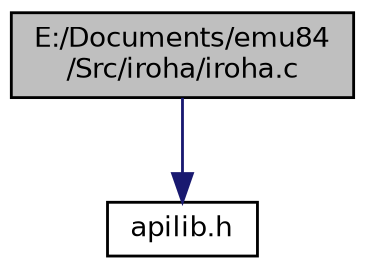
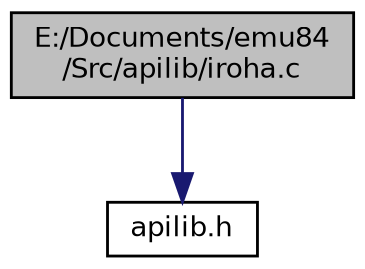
(182, 55) -> (182, 55)
